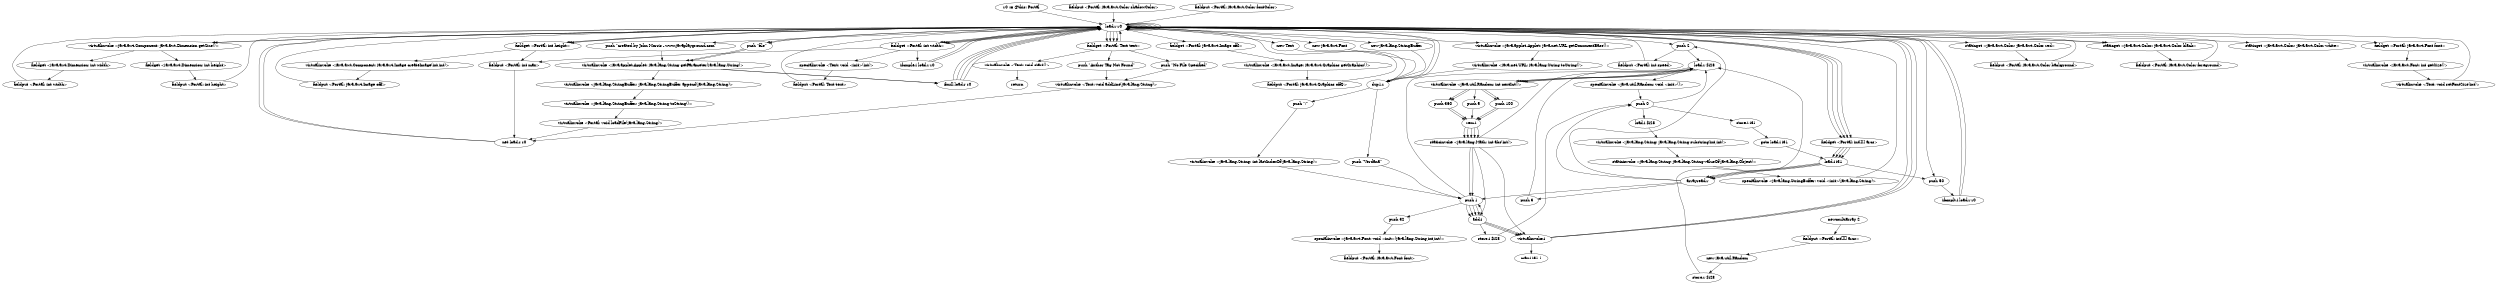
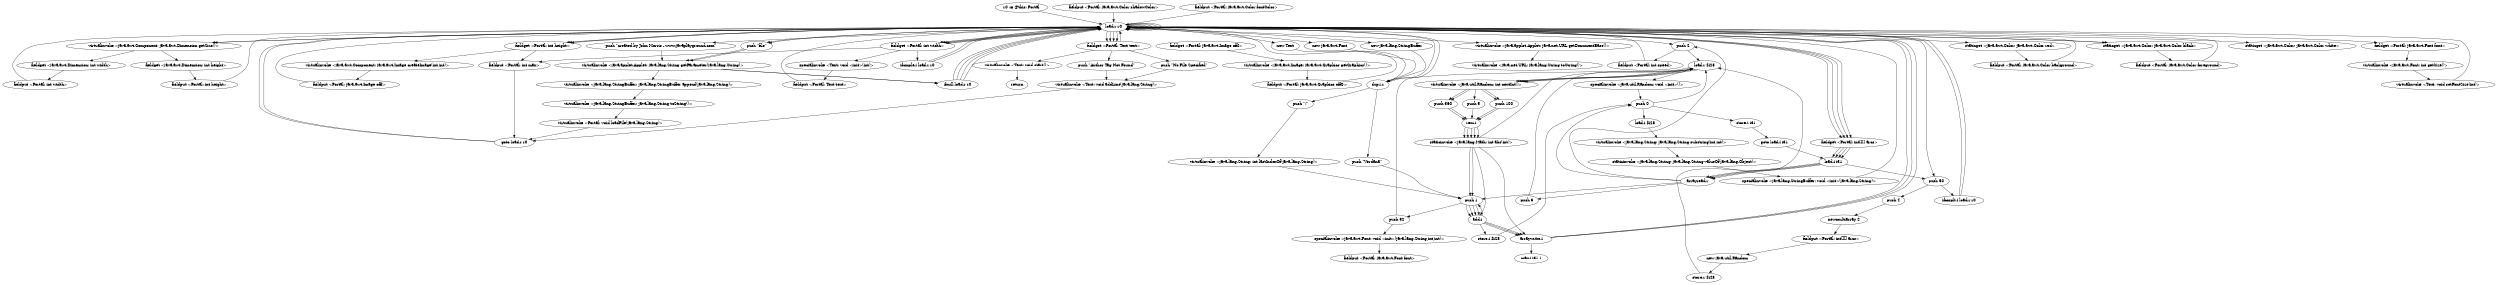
(1154, 35) -> none
(1432, 74) -> none
(1479, 74) -> (1479, 74)
(514, 143) -> (514, 143)
none -> (1893, 201)
(1531, 239) -> (1531, 239)
